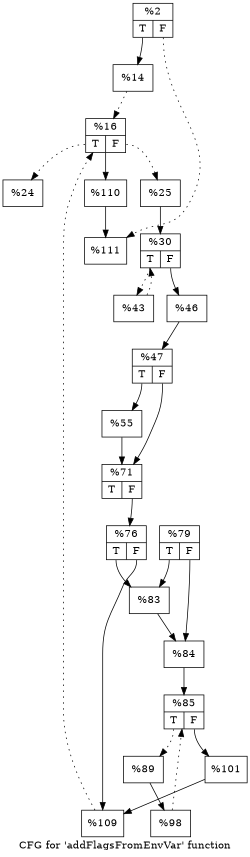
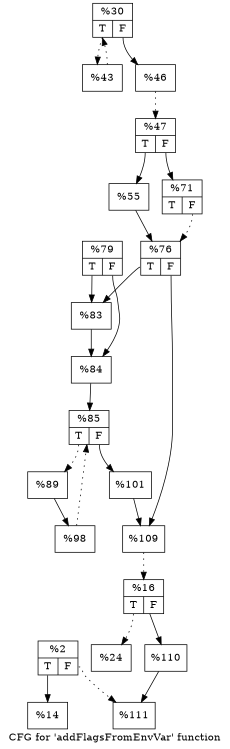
(122, 102) -> none
(160, 193) -> none
(173, 332) -> (156, 101)
(122, 447) -> (142, 222)
(132, 509) -> (190, 225)
